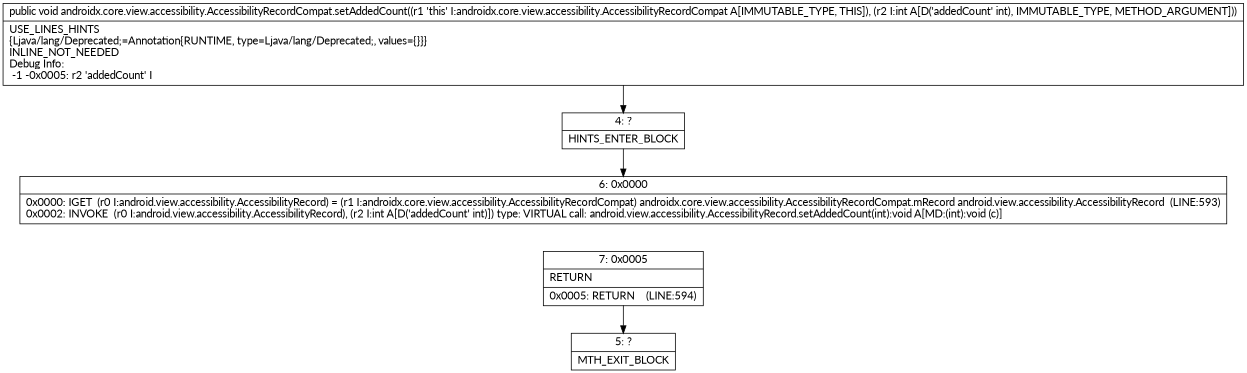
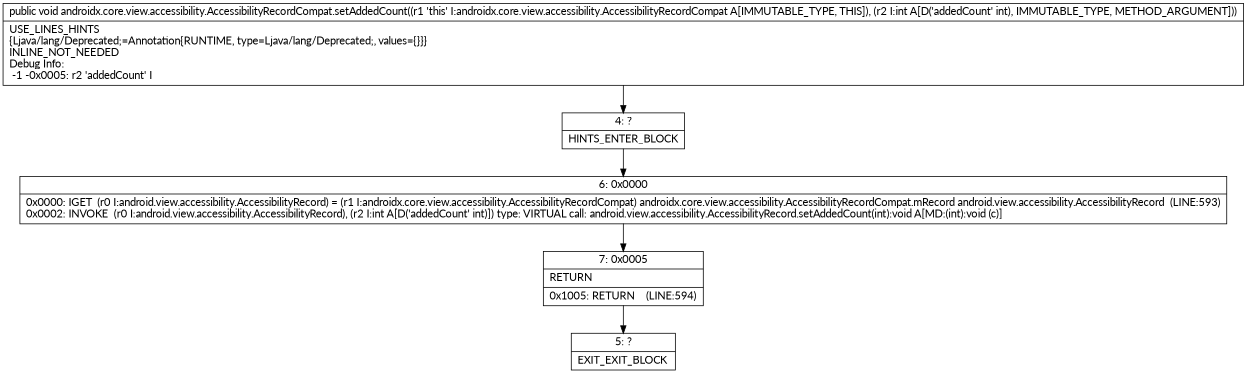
none -> (623, 234)
(623, 296) -> (623, 296)
(623, 360) -> (623, 360)
